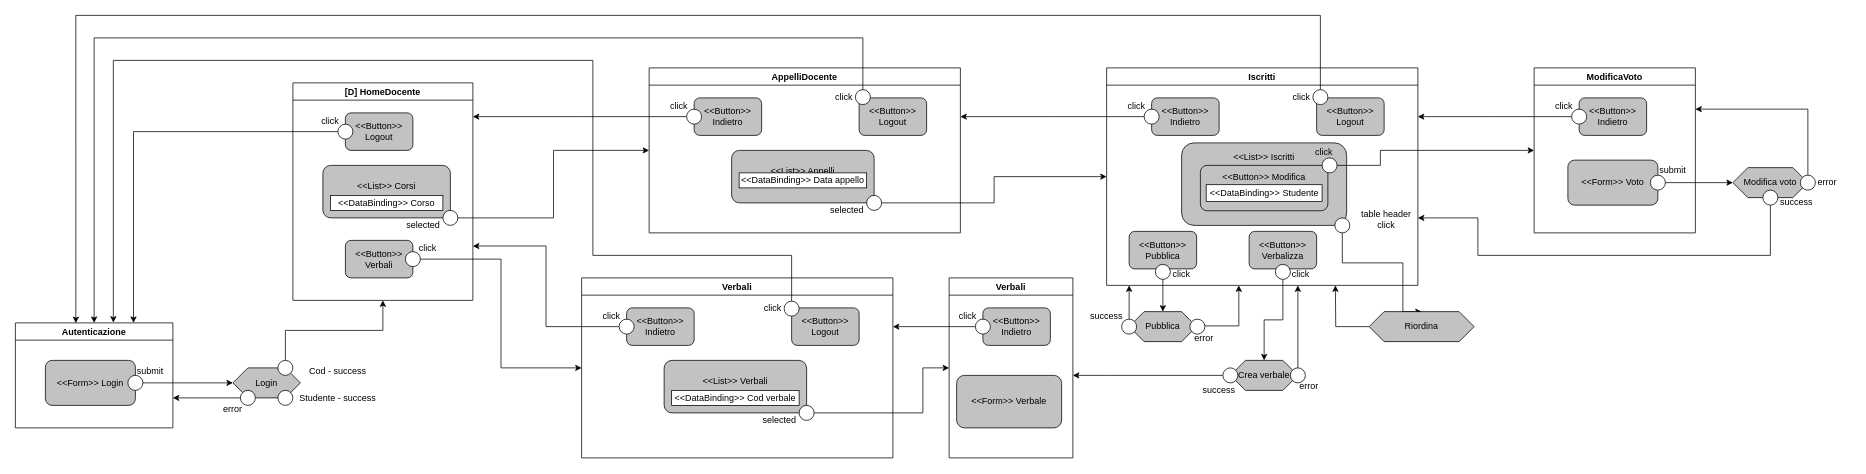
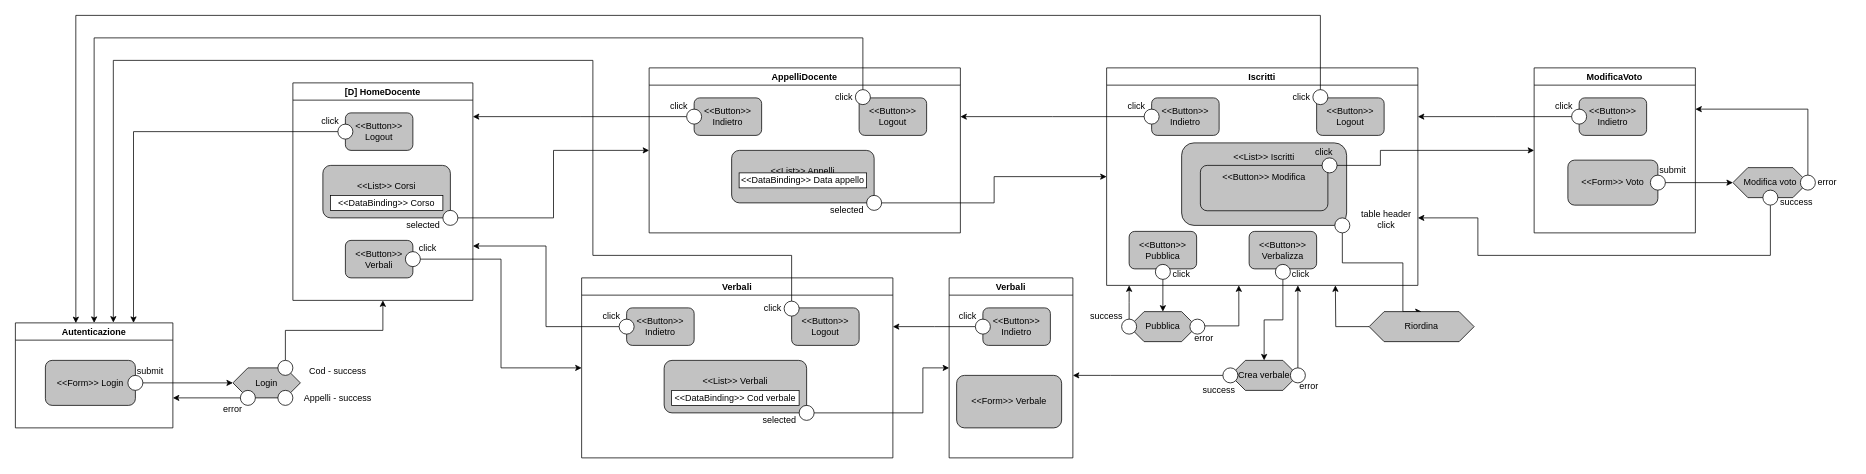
(1264, 193) -> none
(338, 398) -> (338, 398)
